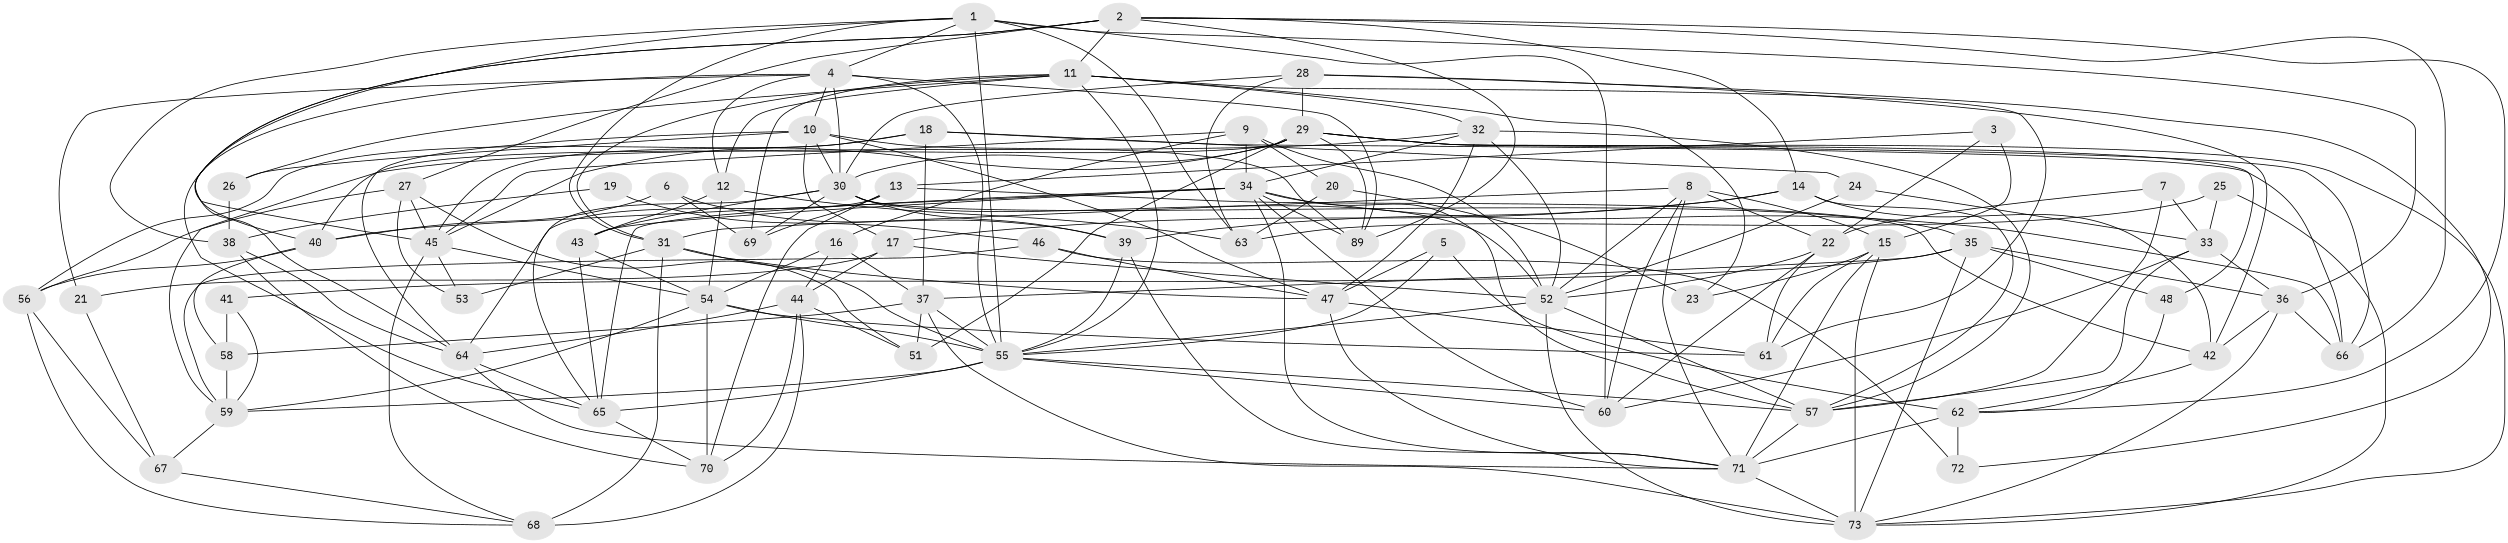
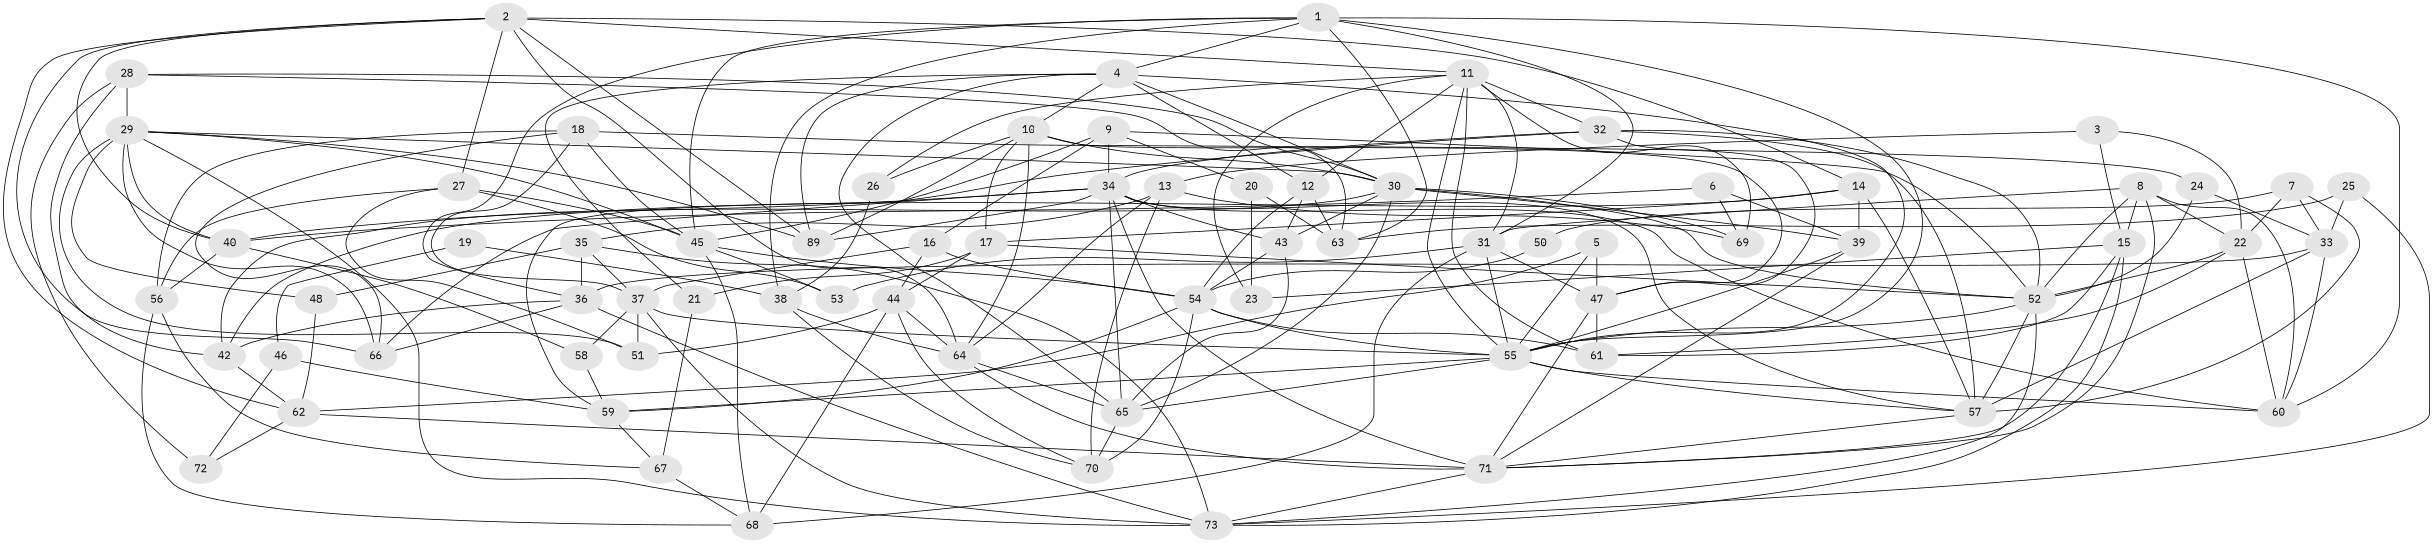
none -> (1540, 243)
(1183, 274) -> none
(227, 300) -> none
